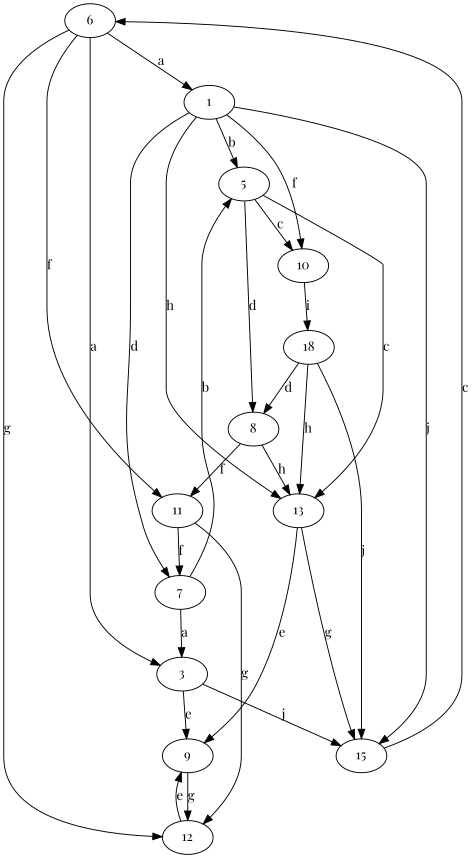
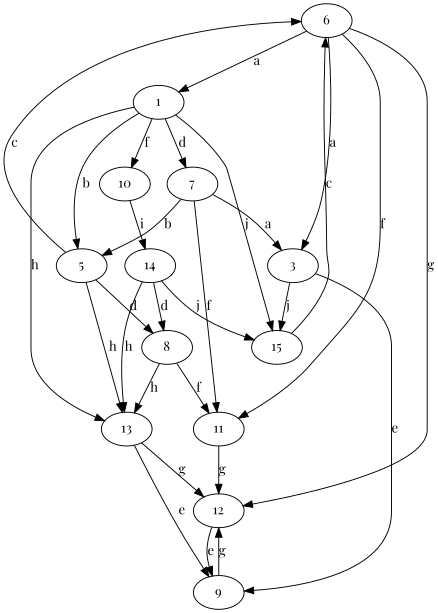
(271, 221) -> (74, 77)
(309, 347) -> (150, 266)
(386, 347) -> (113, 347)
(179, 547) -> (205, 302)
(323, 630) -> (169, 467)
